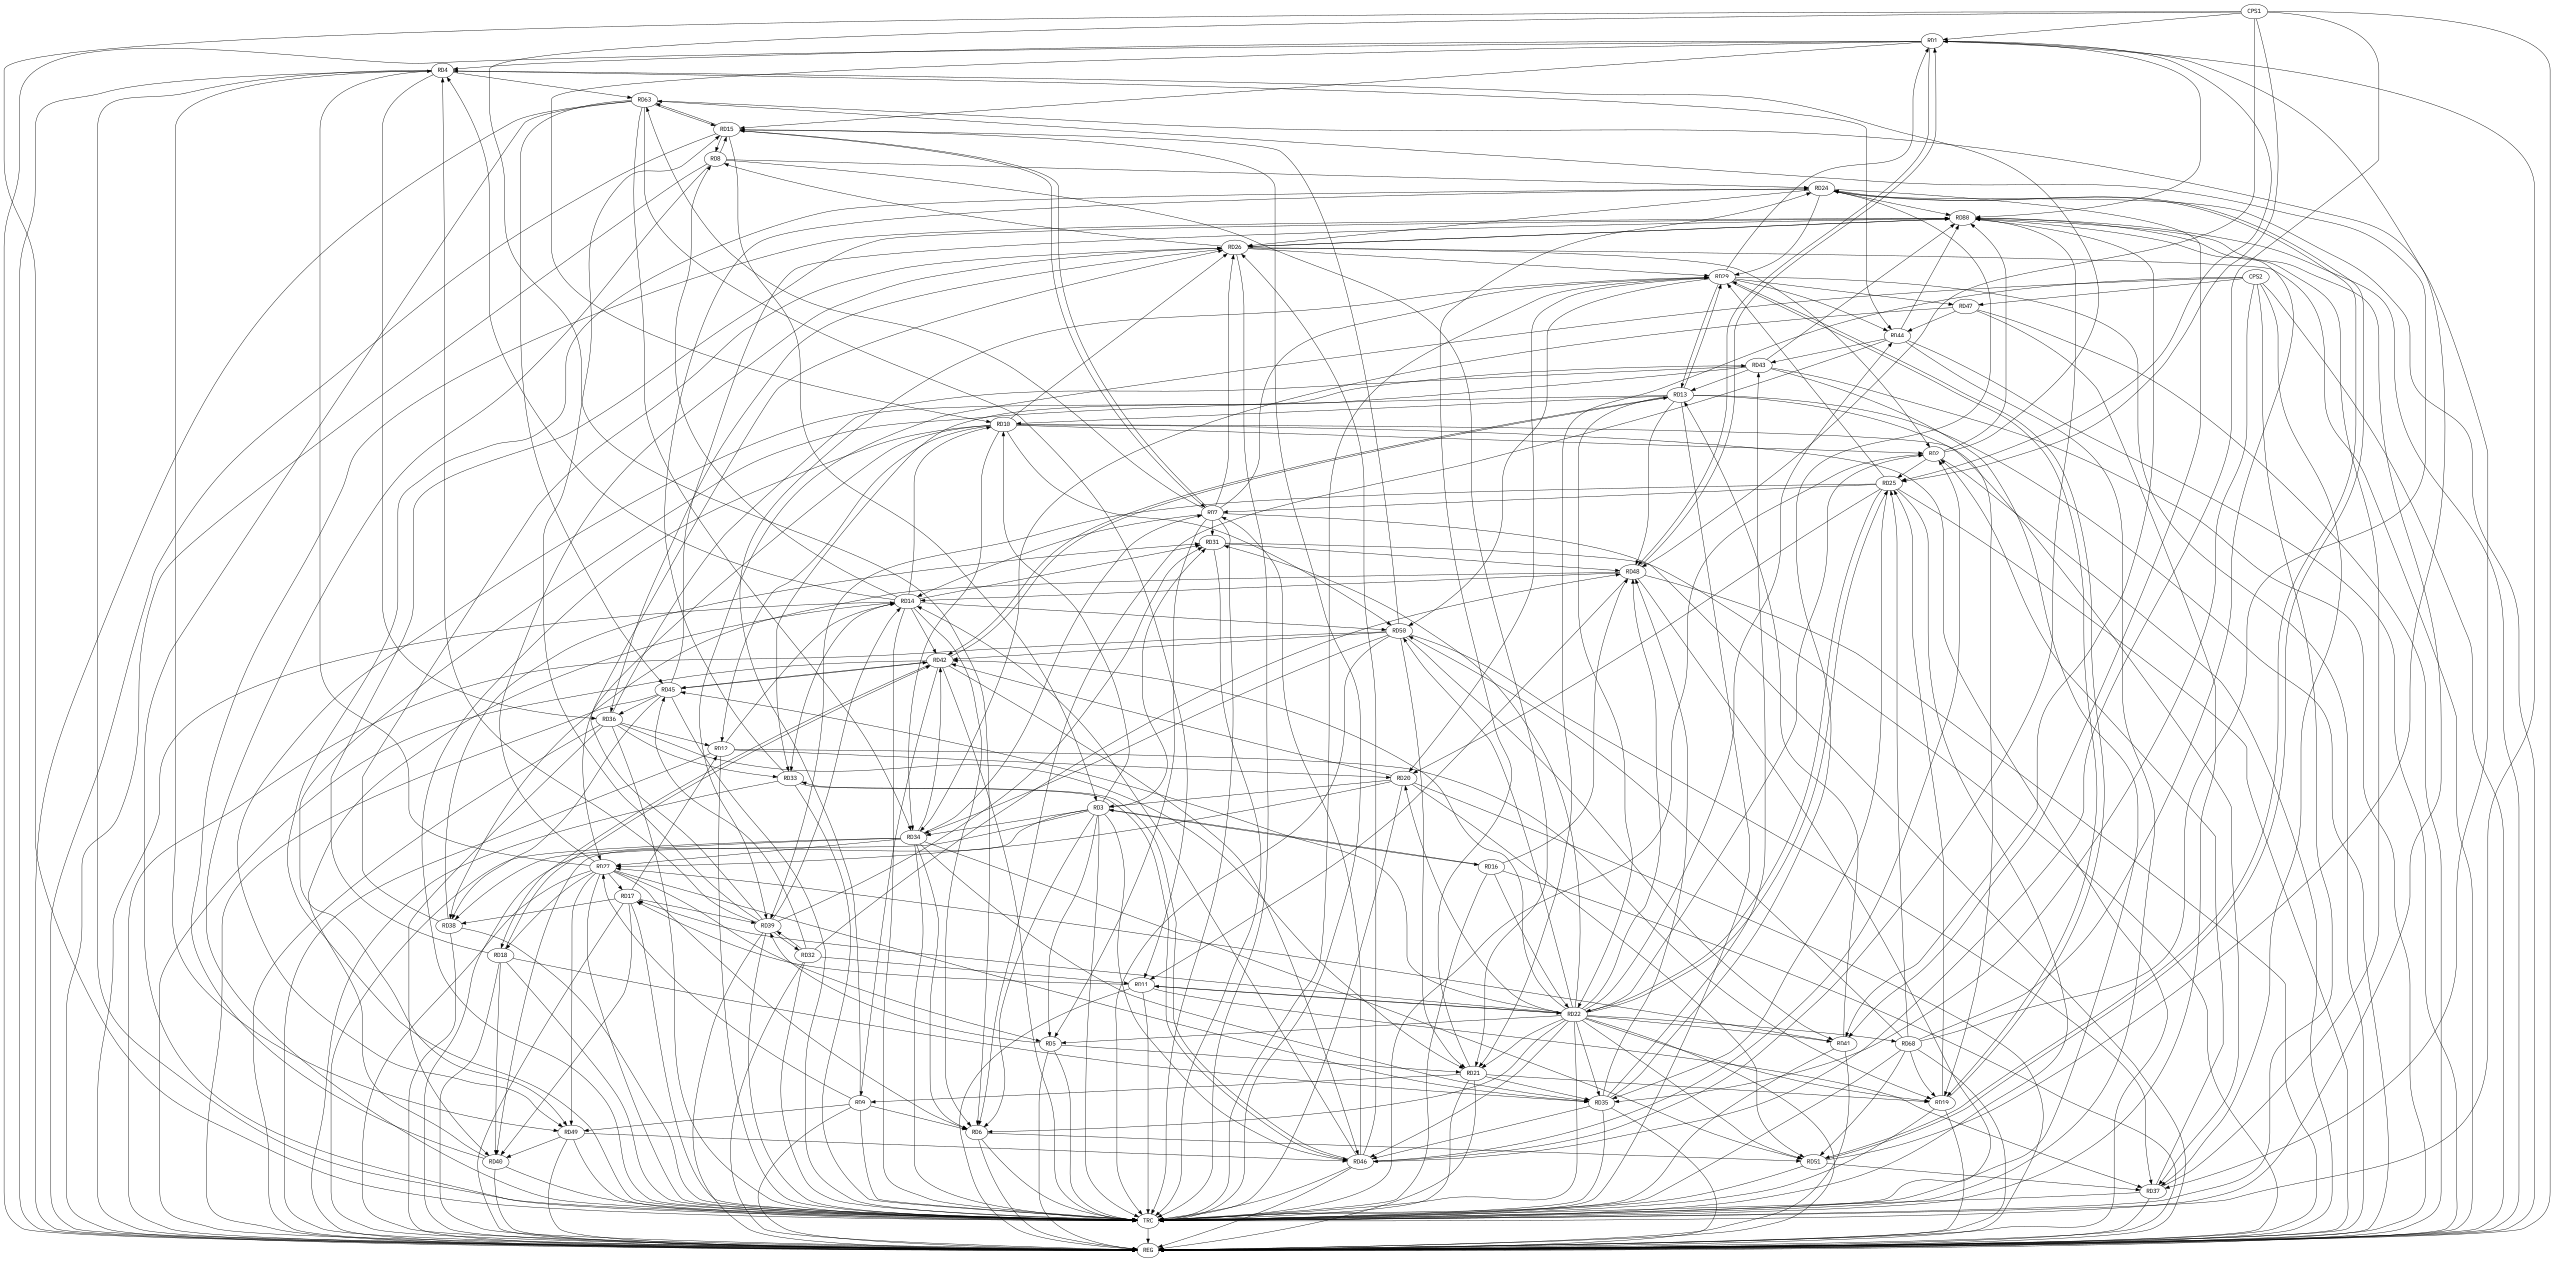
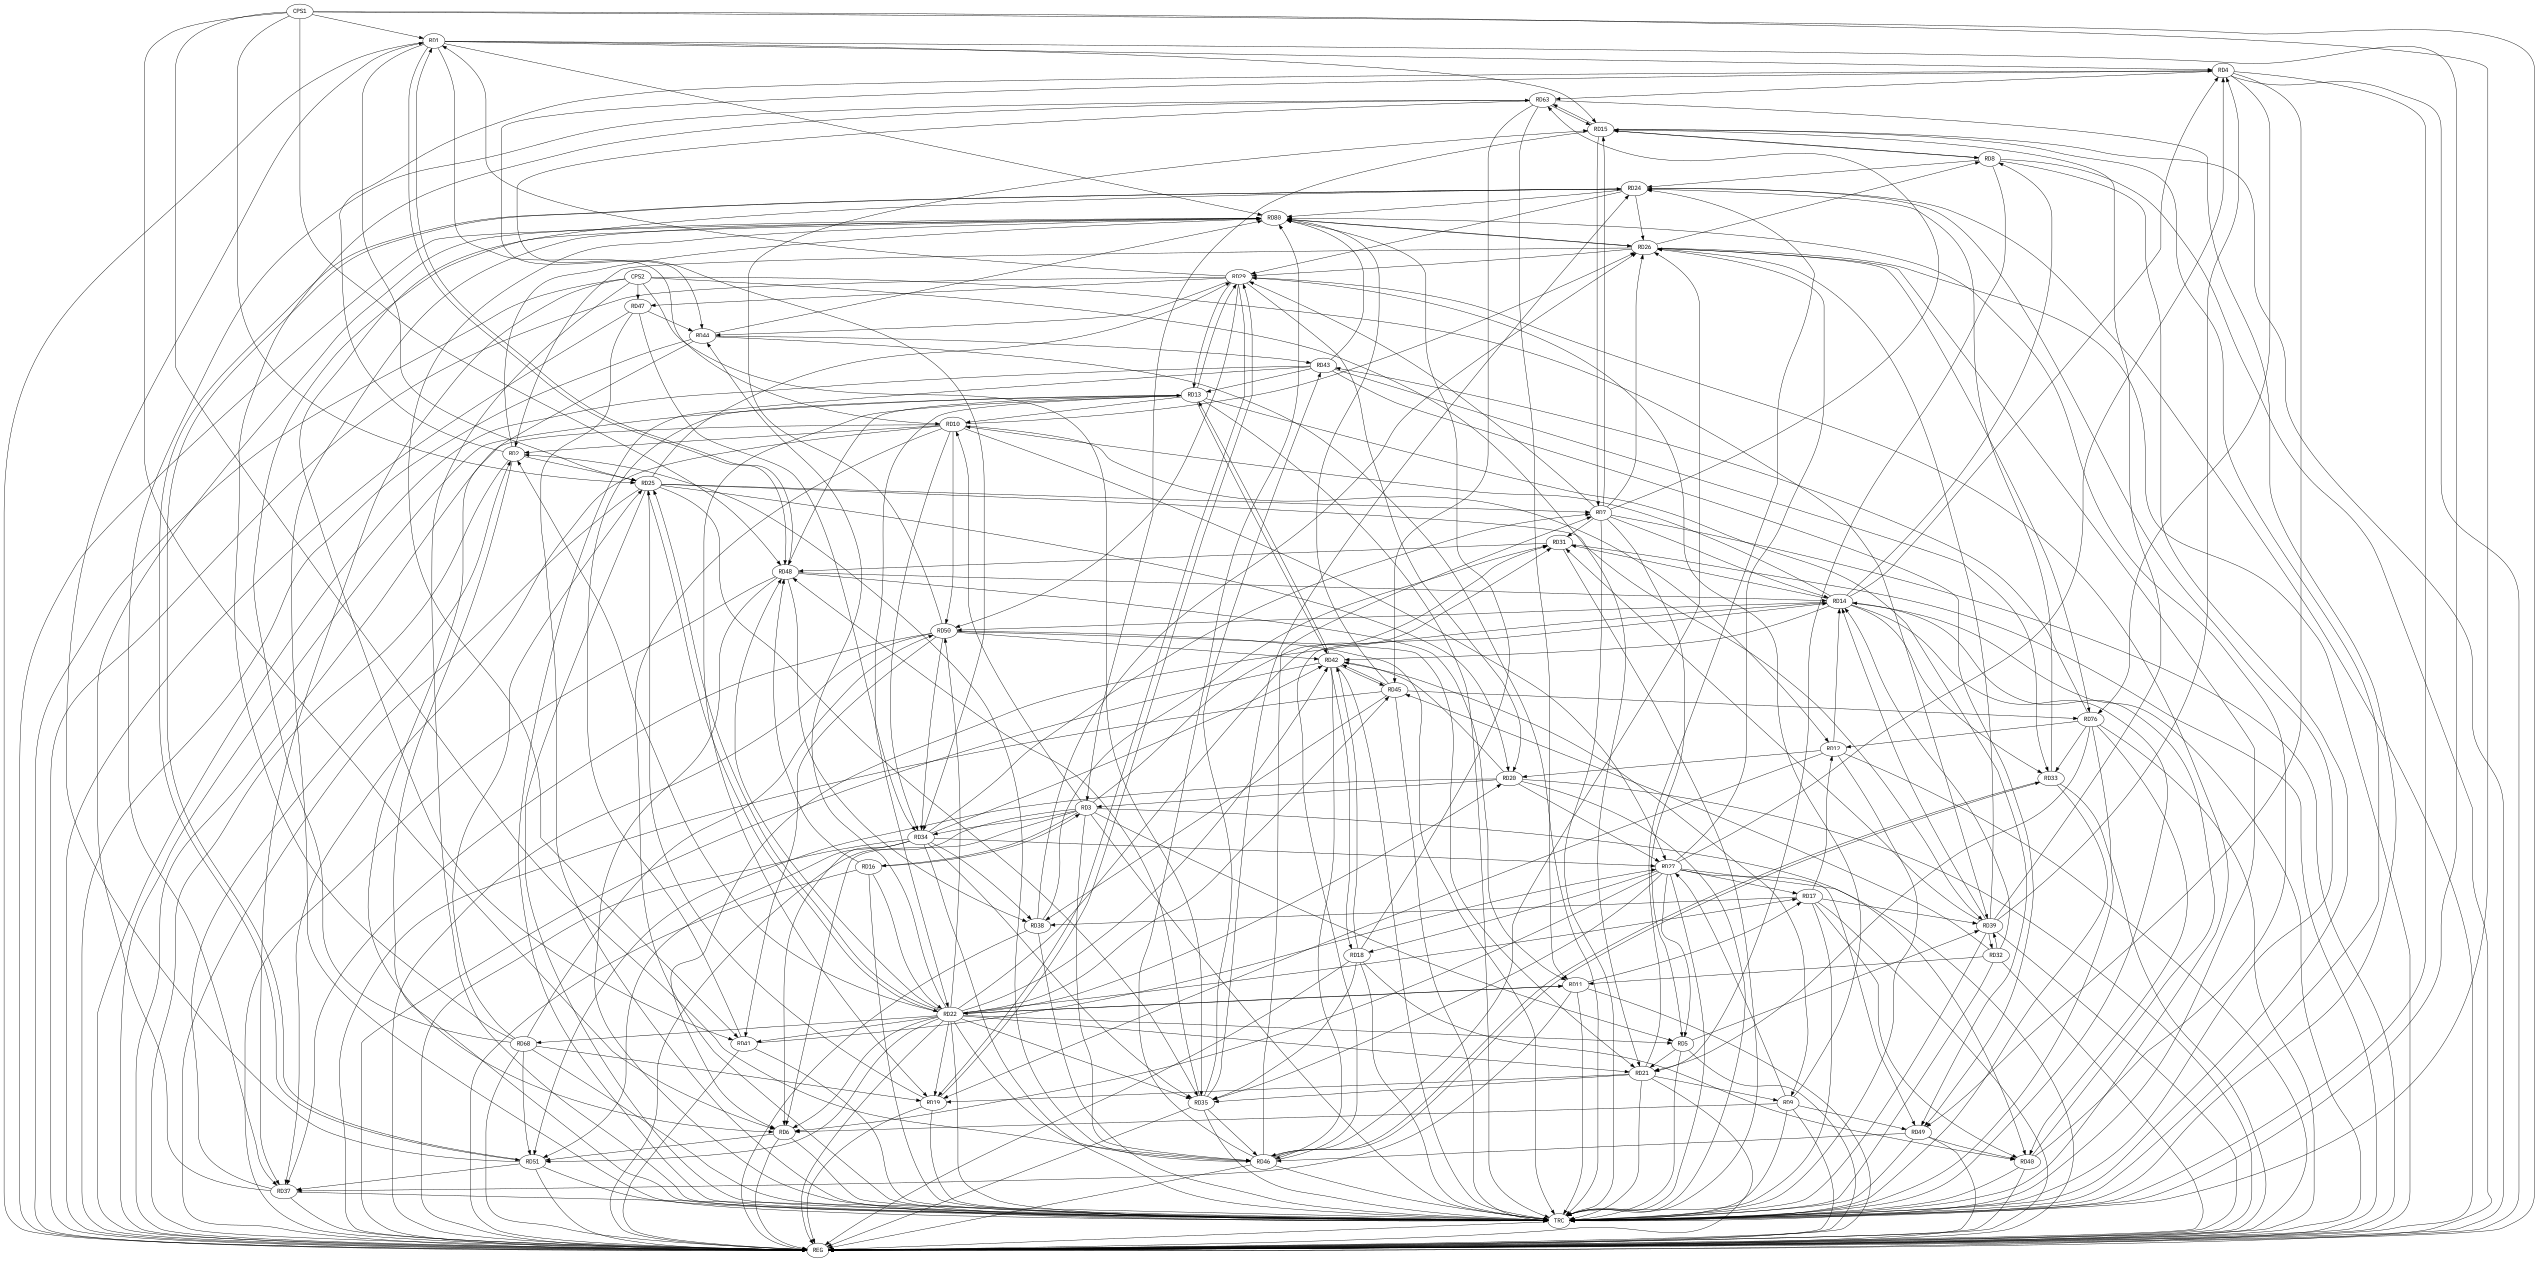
(1188, 702) -> (1951, 783)
(609, 719) -> (2091, 719)
(35, 1070) -> (639, 1242)
